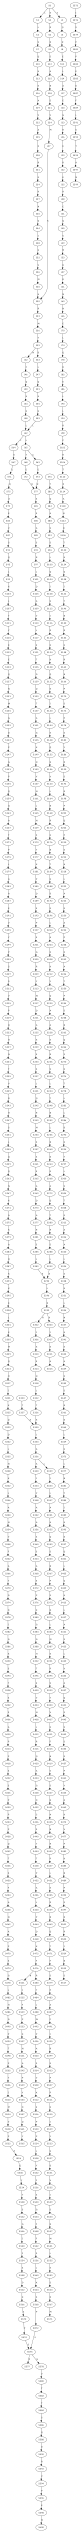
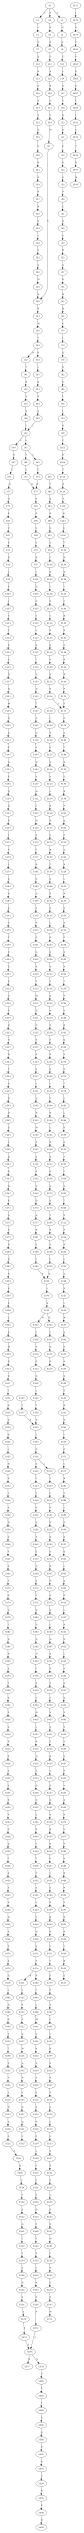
(50, 703) -> (56, 703)
